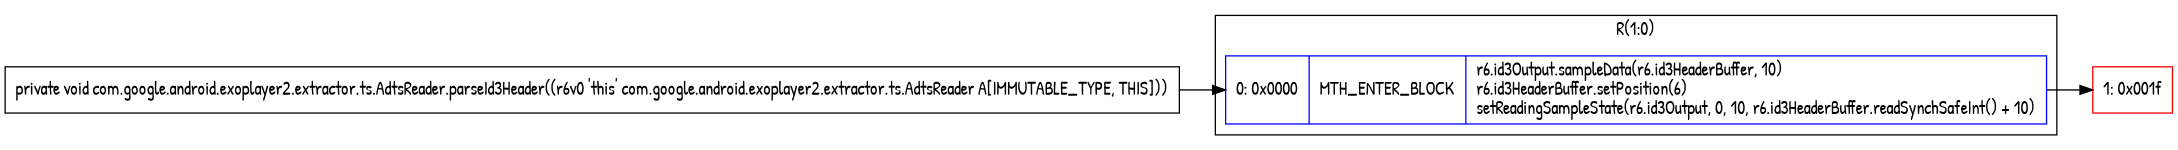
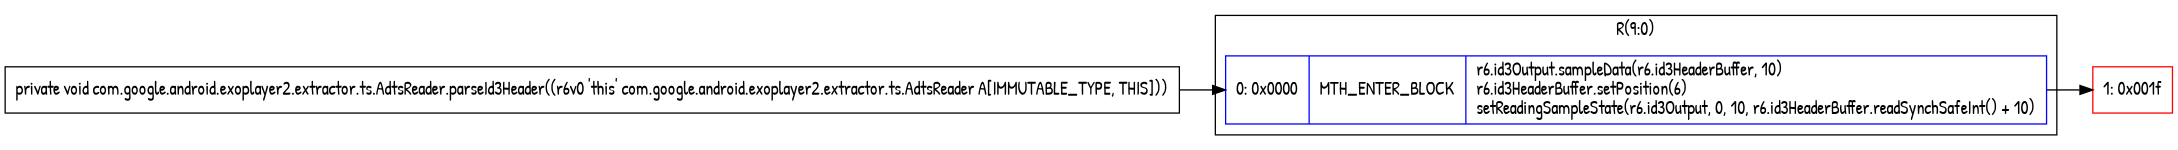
(1636, 30) -> (1636, 30)
